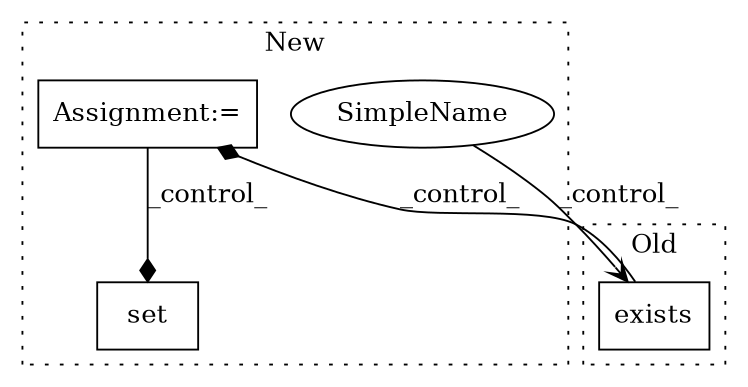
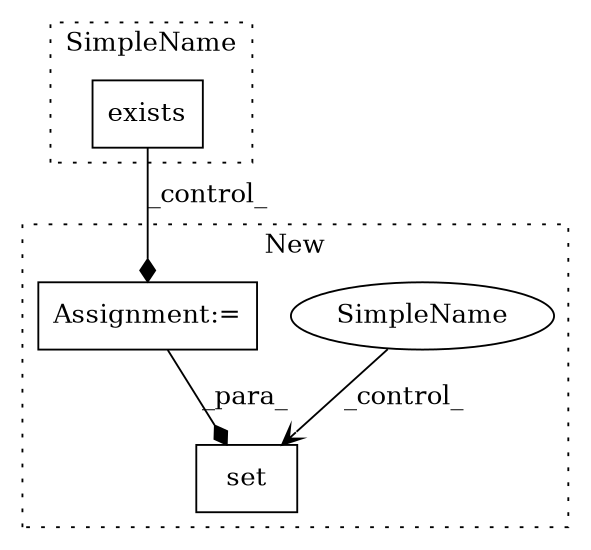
(208, 195) -> (245, 397)
(550, 199) -> (342, 390)
(654, 246) -> (151, 44)
